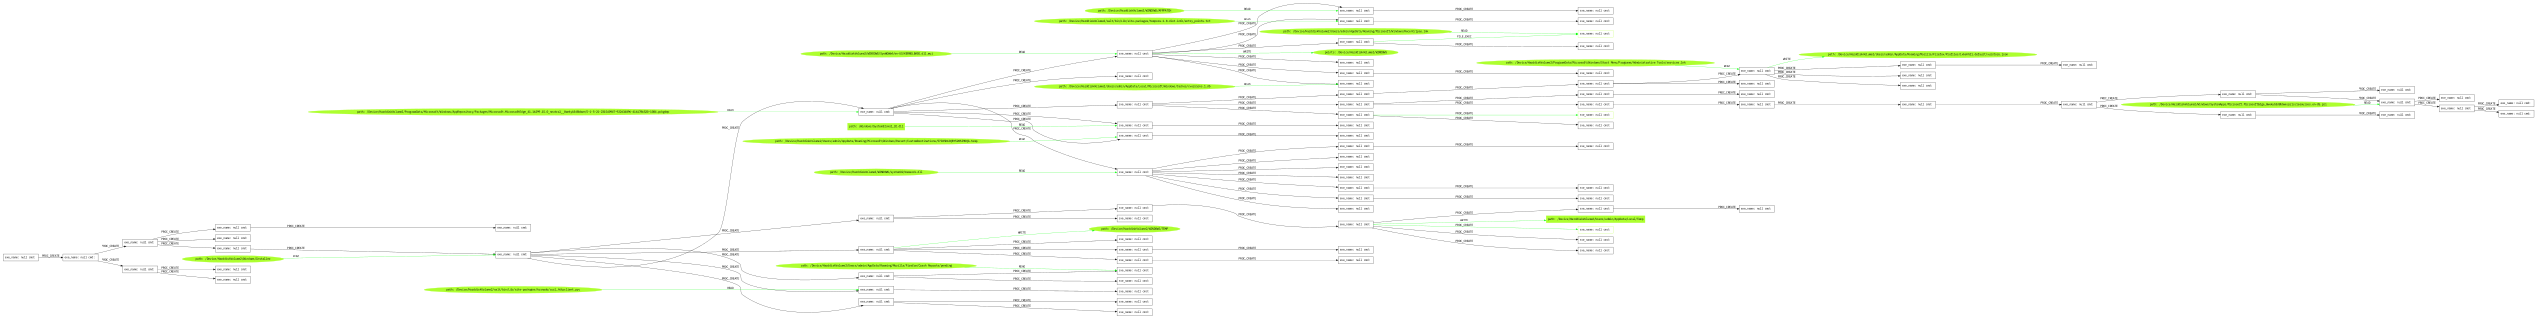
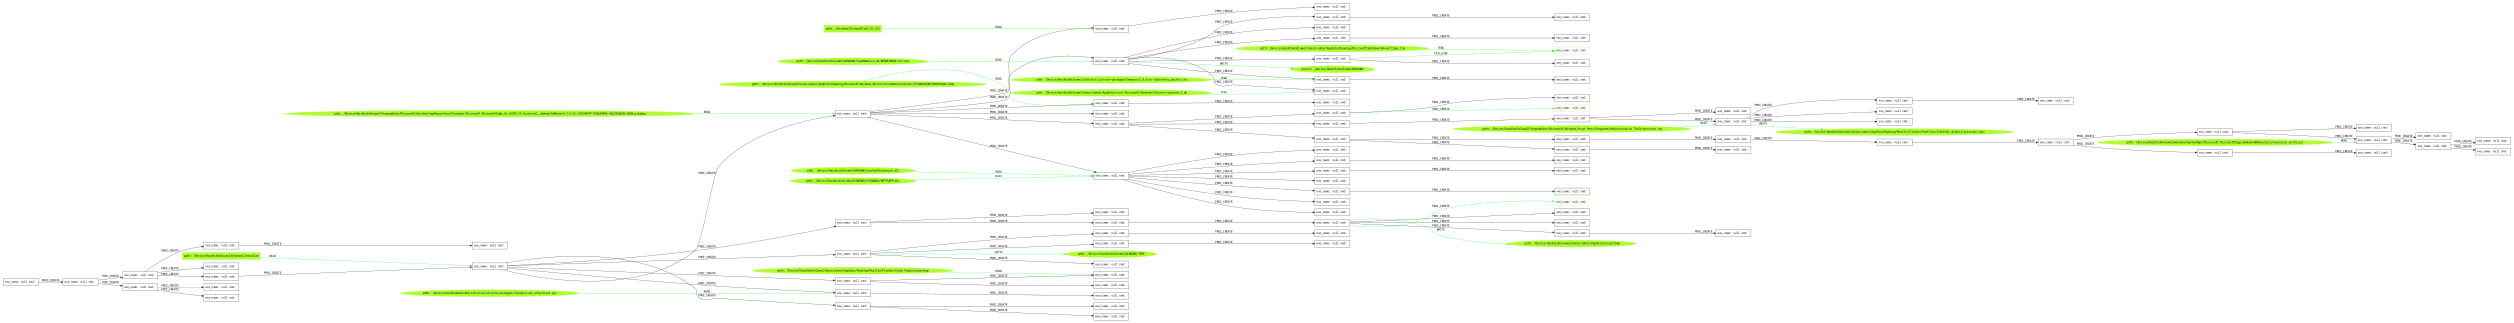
(1135, 11) -> none
none -> (853, 181)
(1596, 219) -> (1572, 244)
(233, 259) -> (221, 256)
